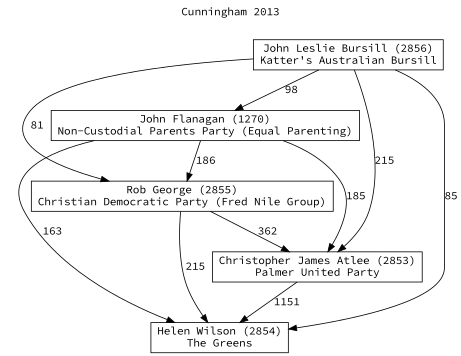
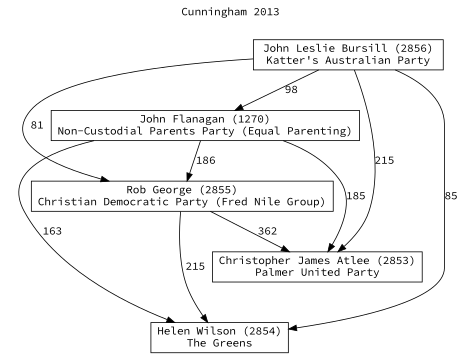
(348, 55) -> (348, 55)
(272, 300) -> none
